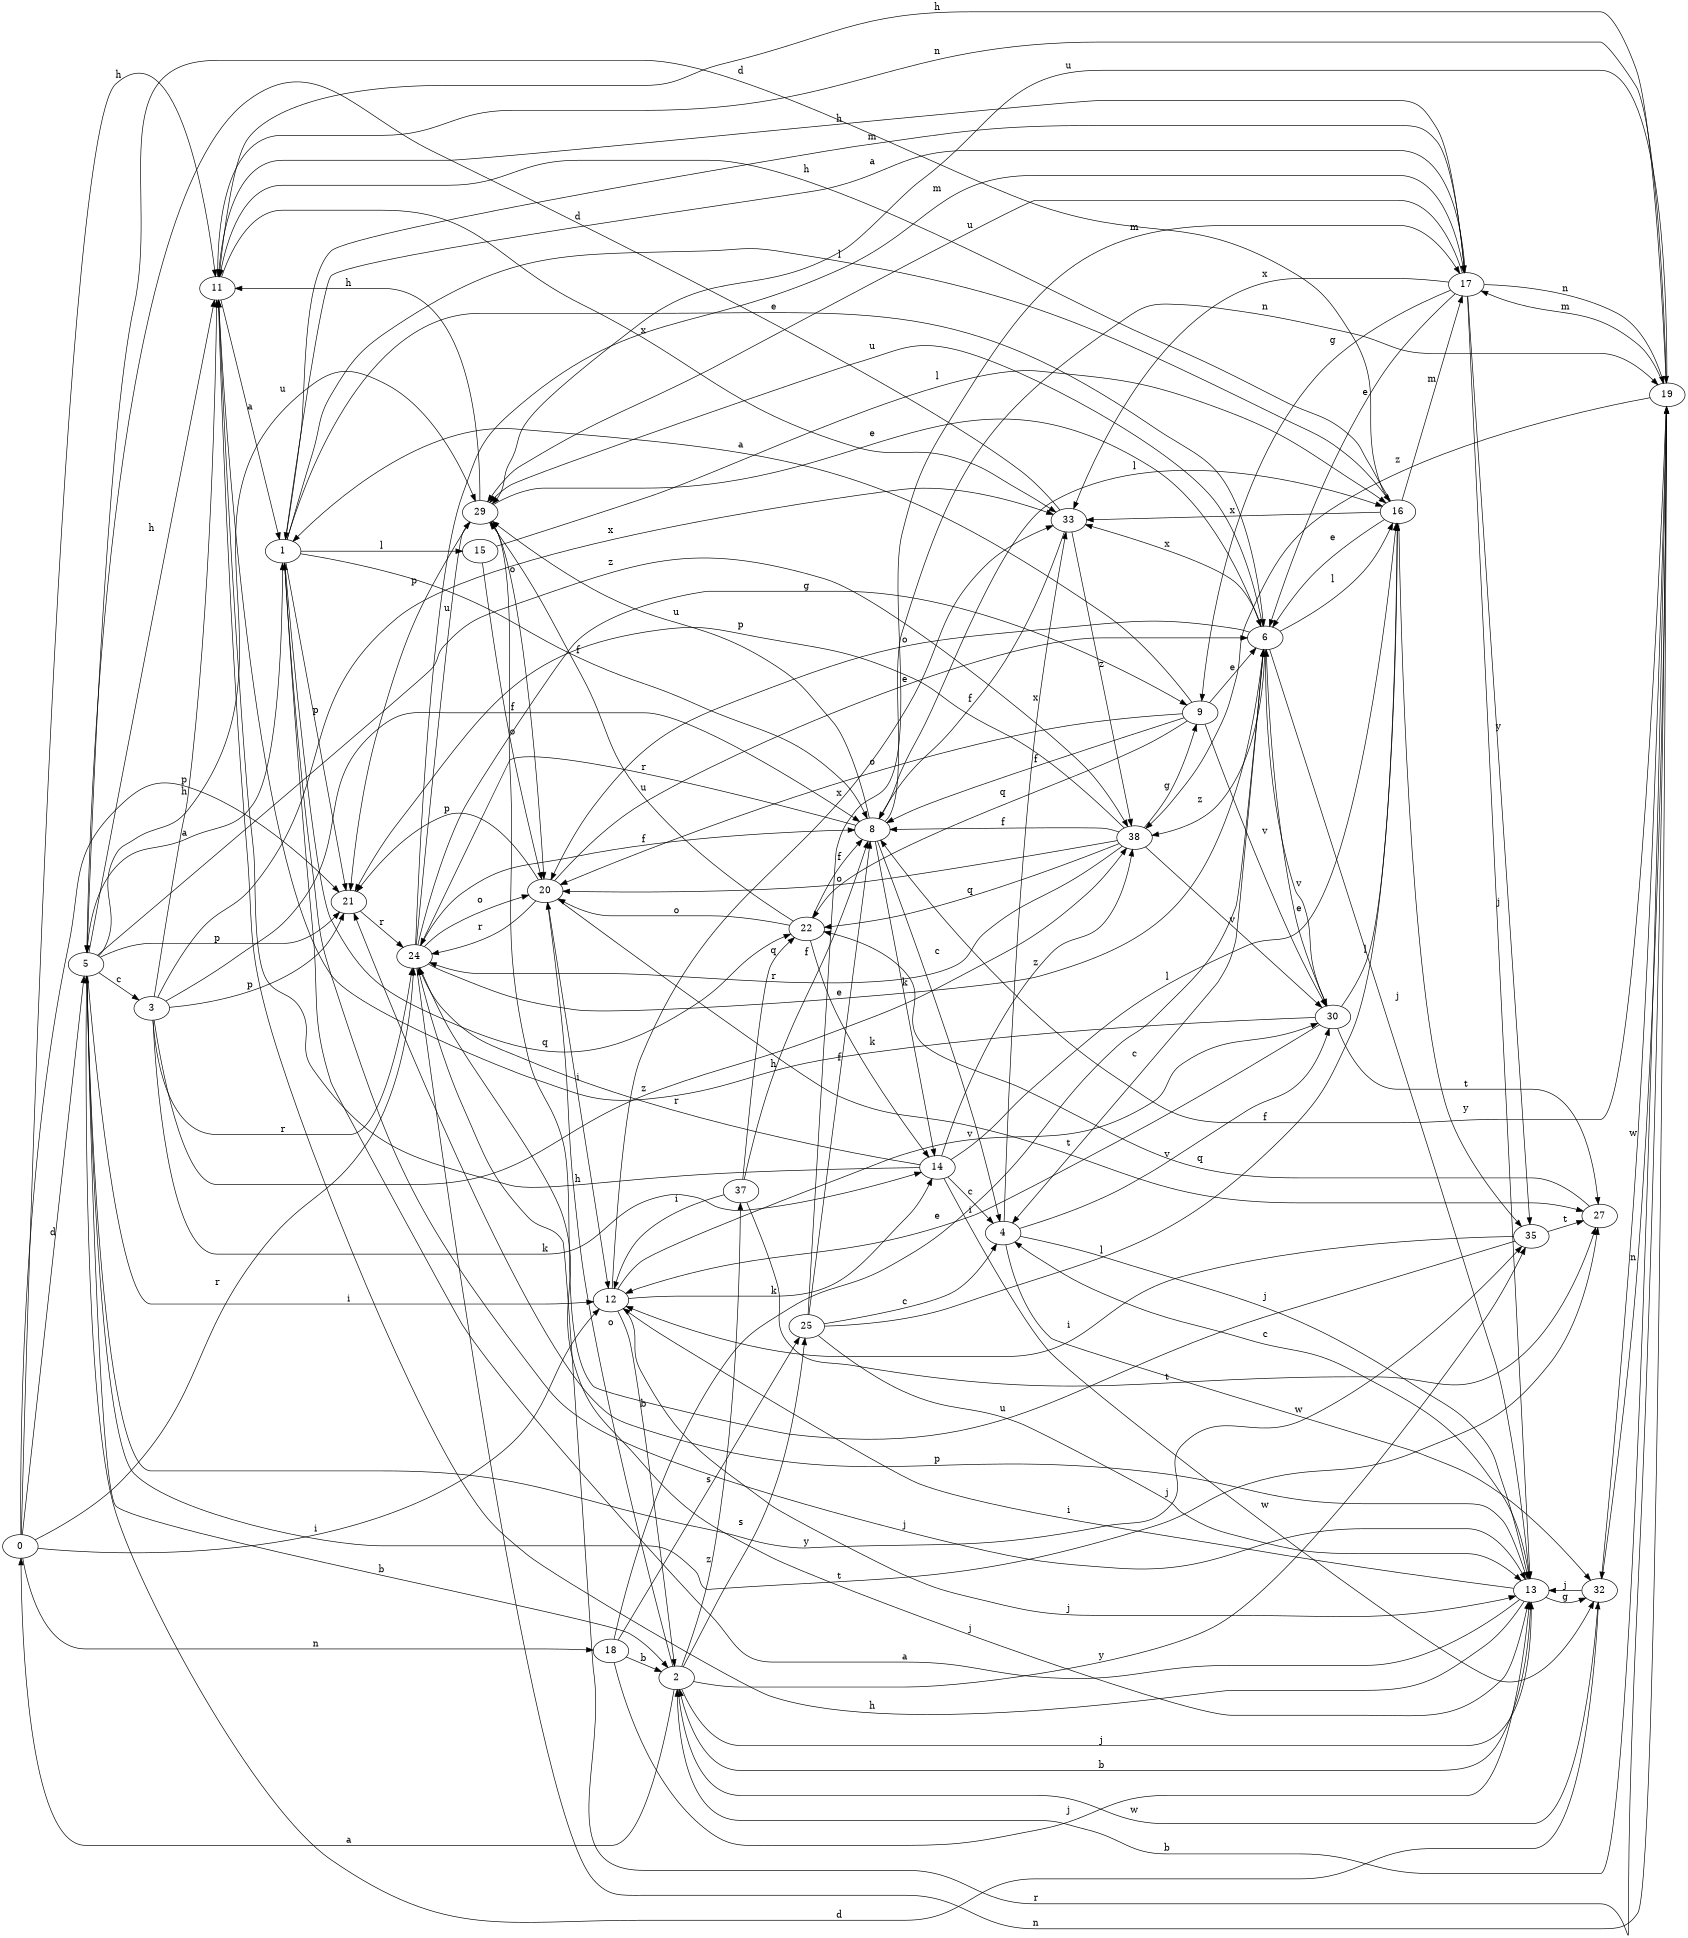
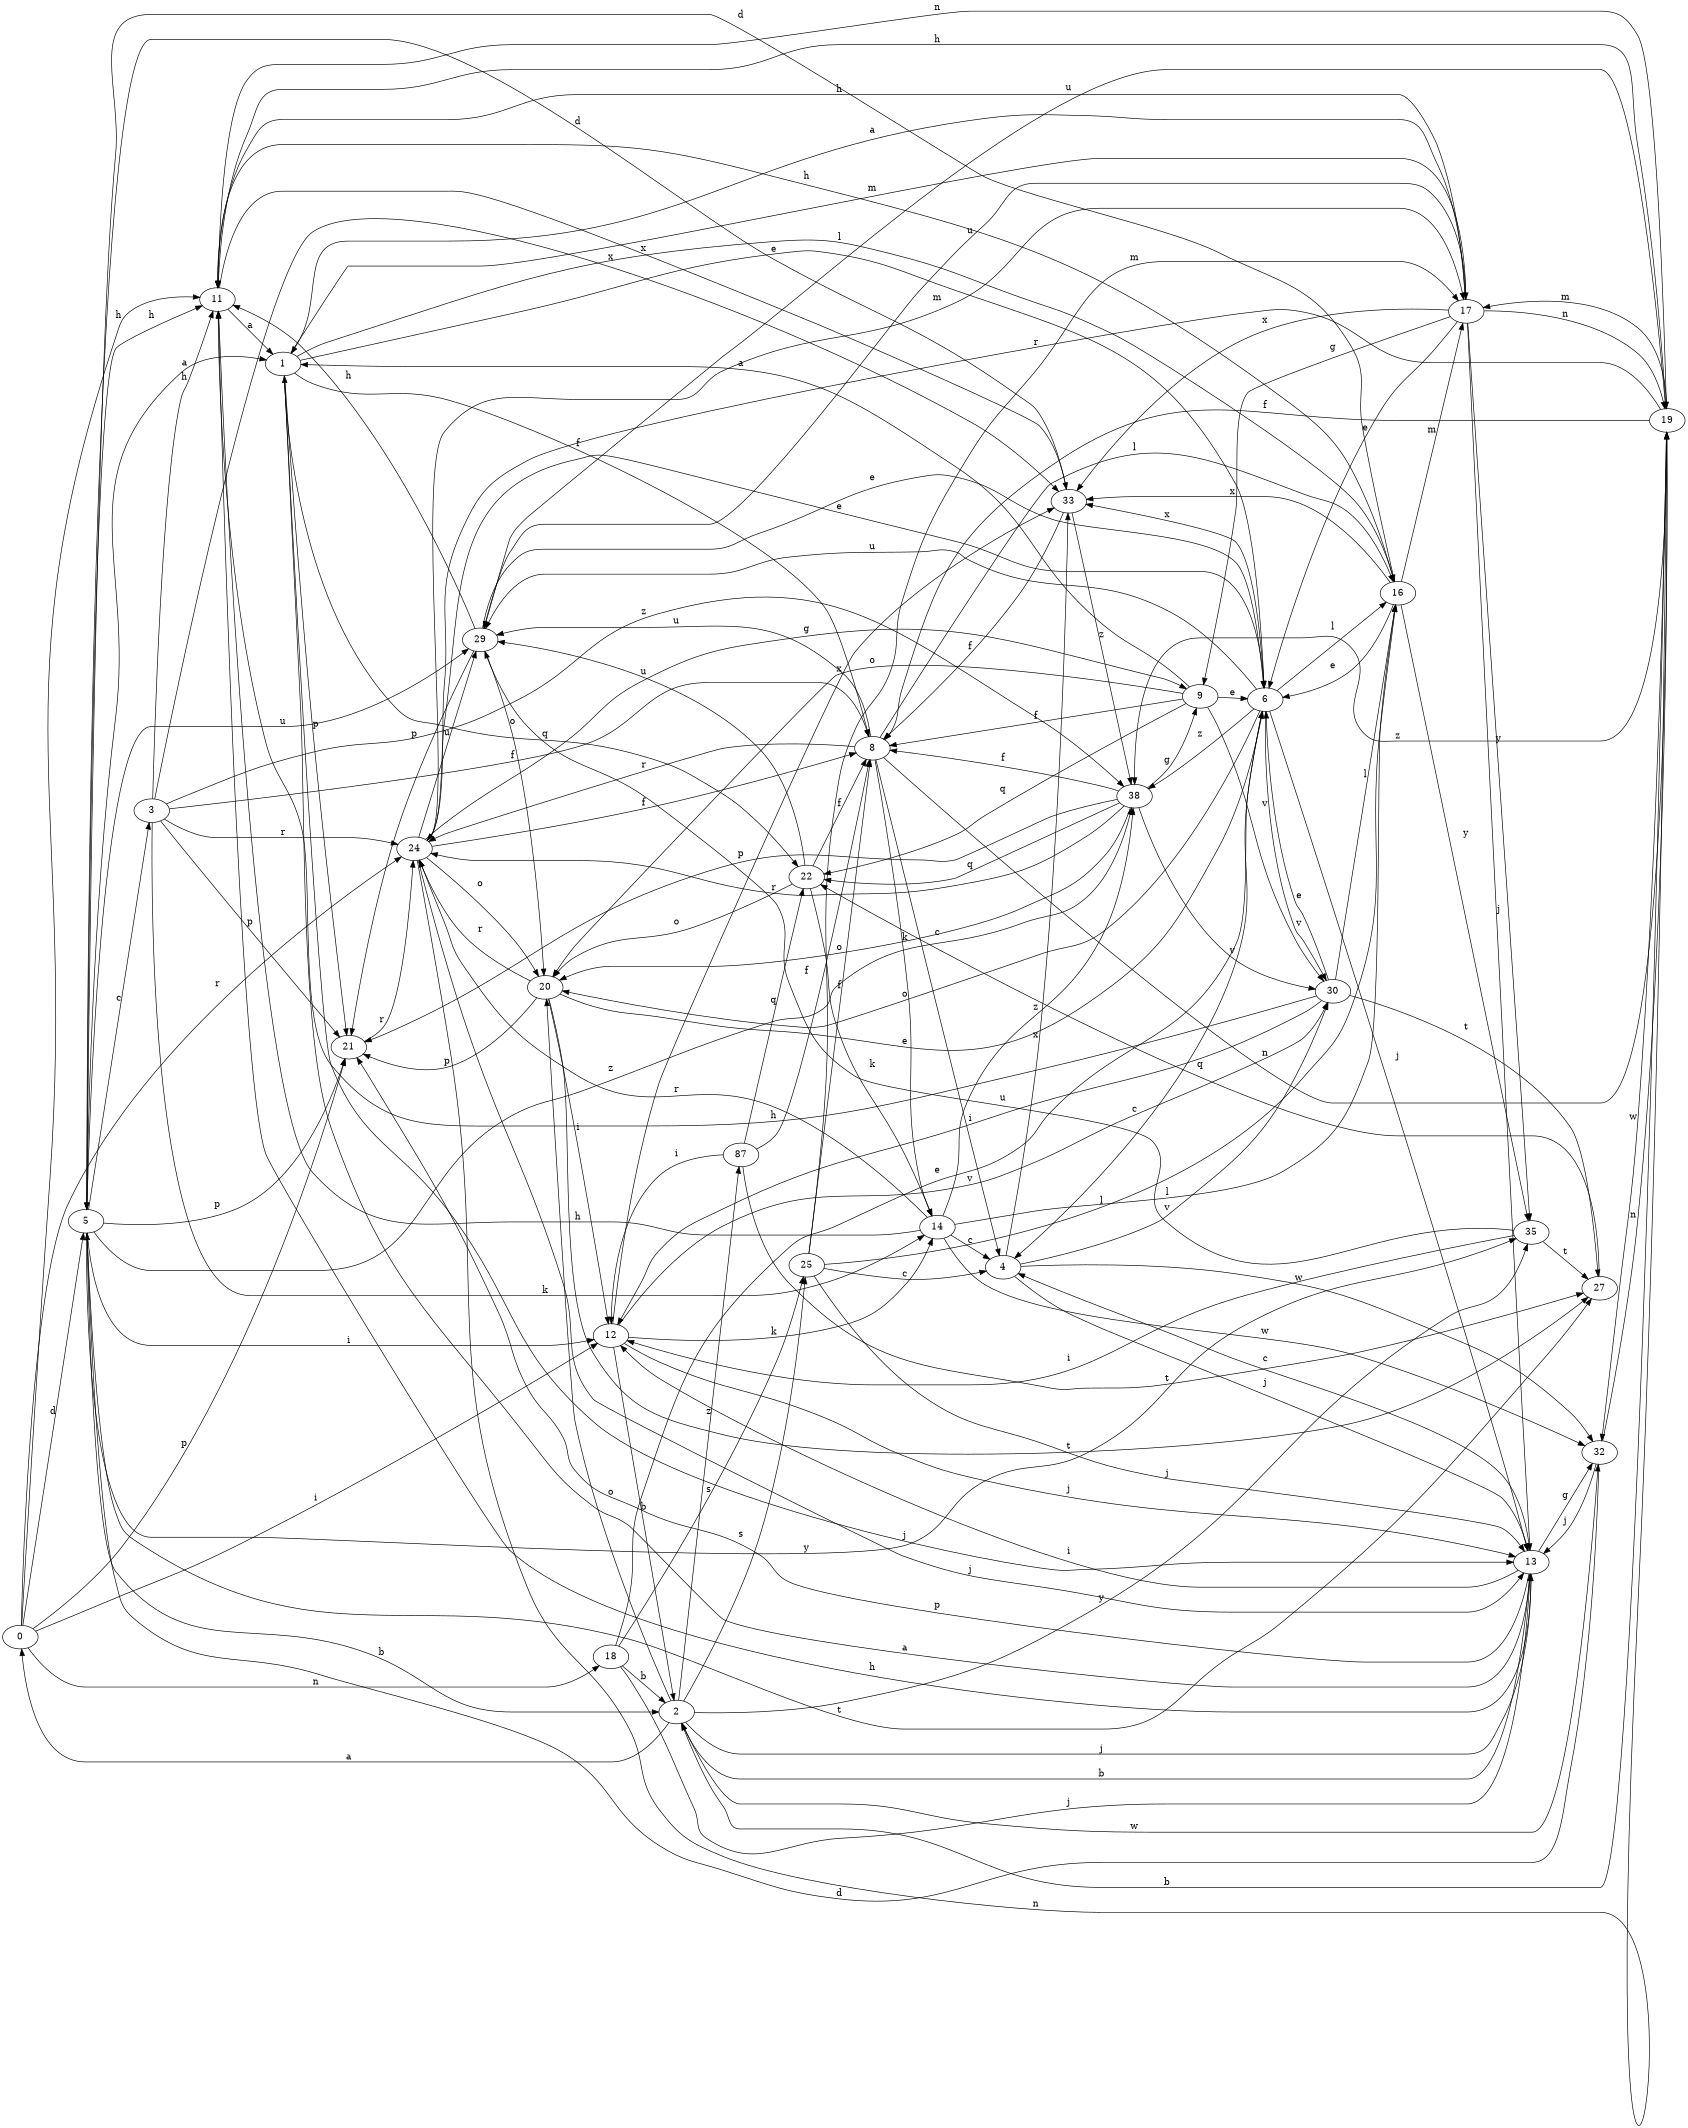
(480, 551) -> none
(741, 1191) -> (741, 1155)
